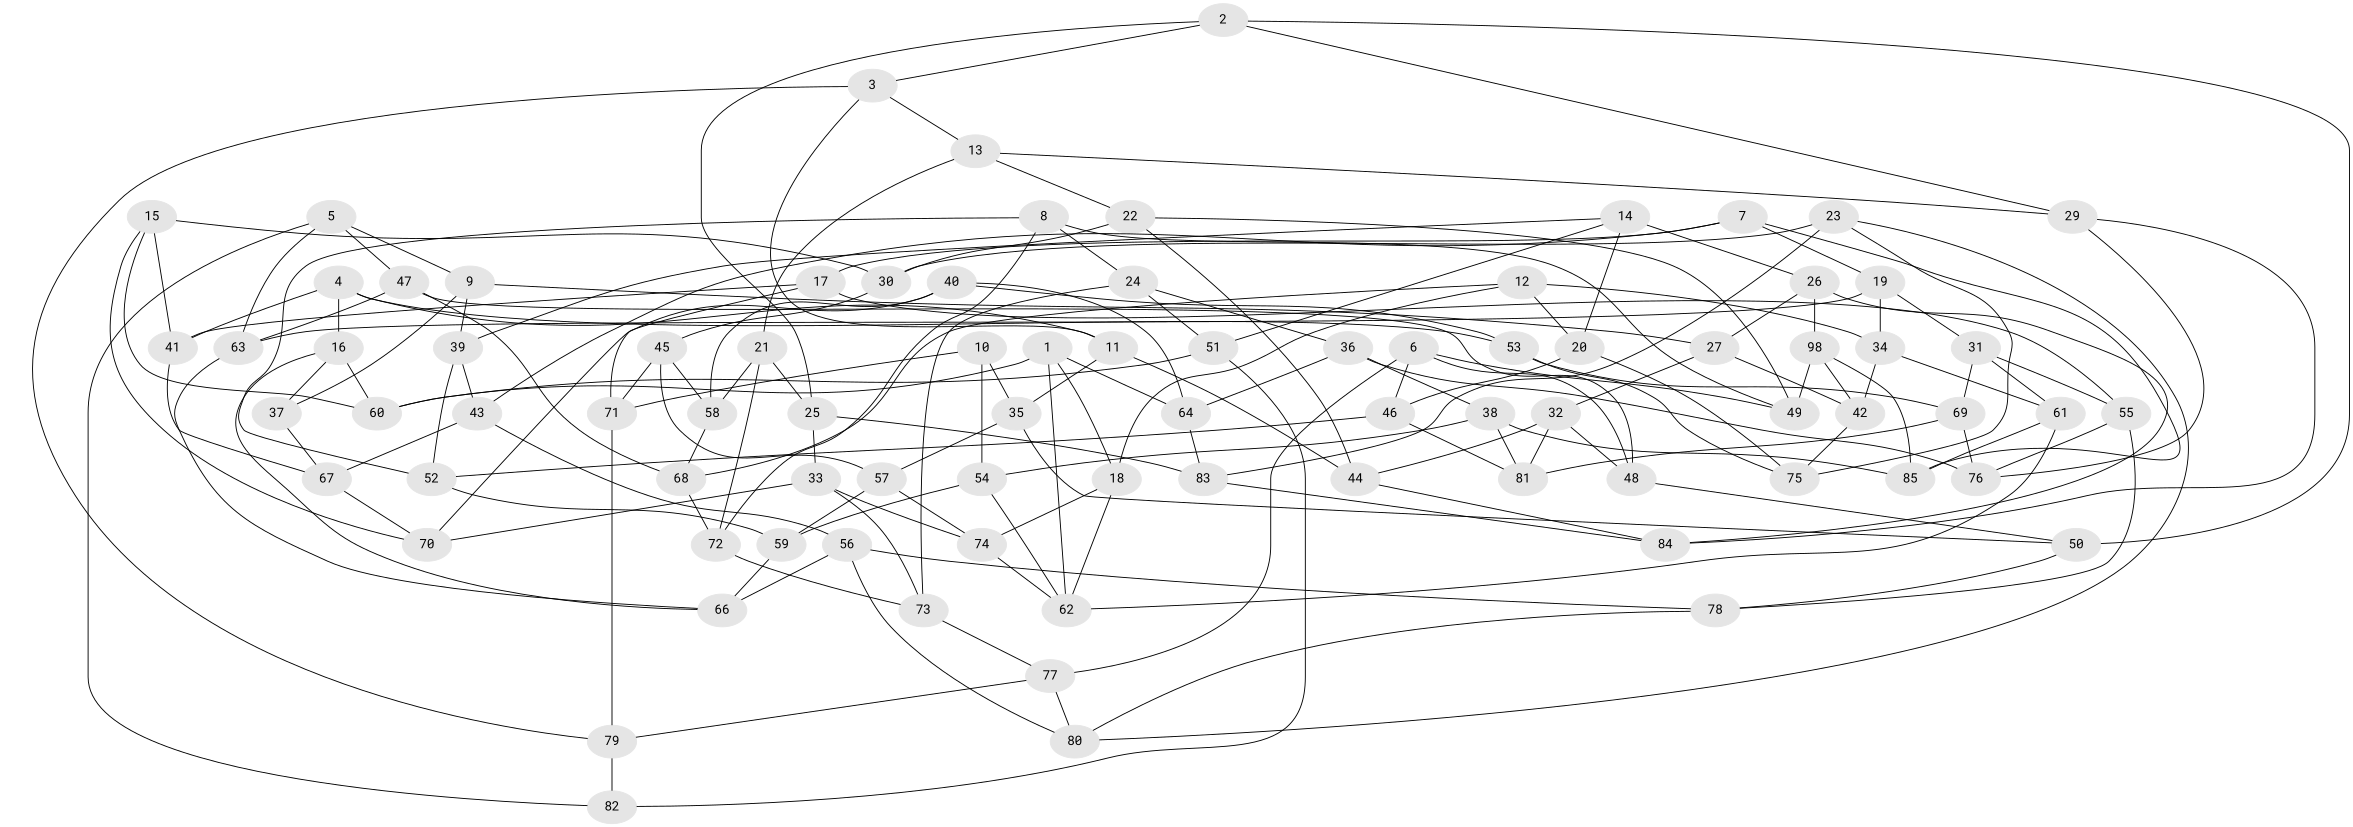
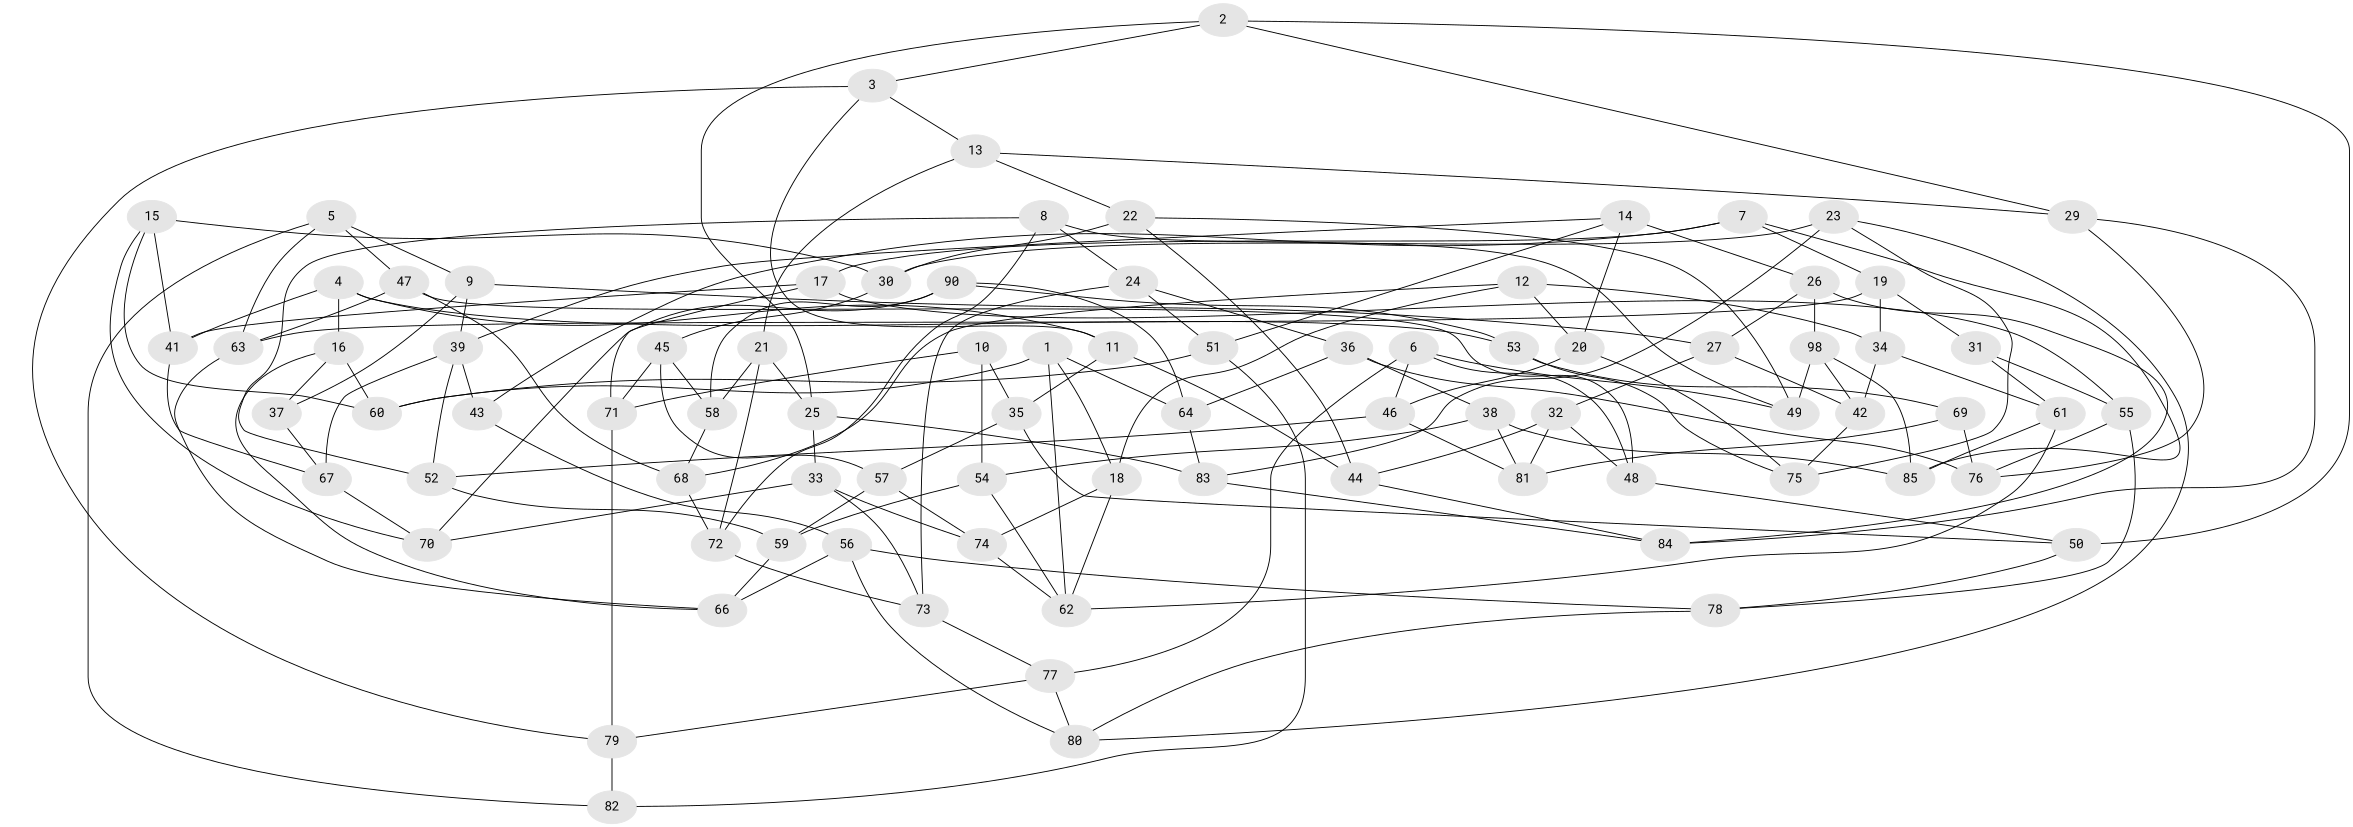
(952, 282) -> (952, 282)
(1967, 386) -> none
(402, 446) -> (354, 391)
